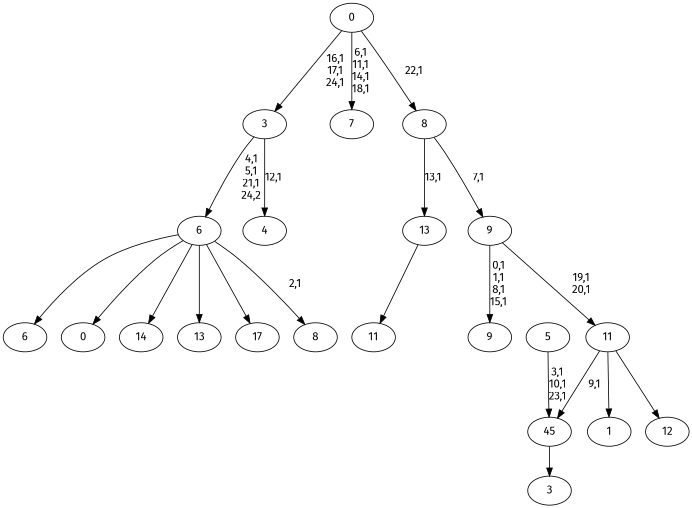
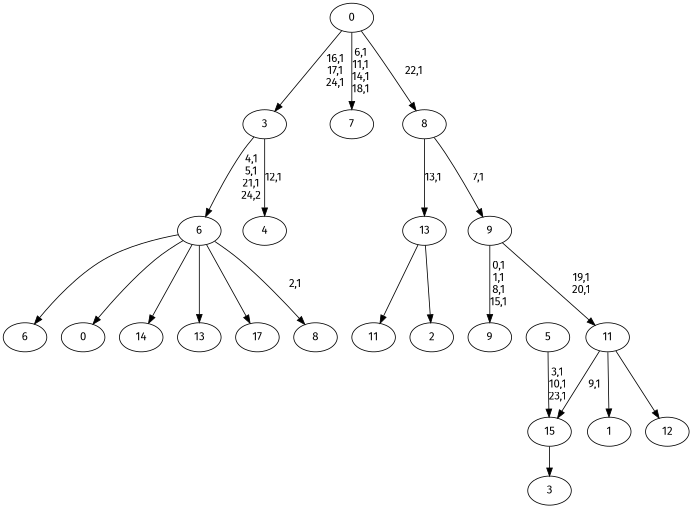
none -> (432, 337)
(550, 432) -> (550, 432)
